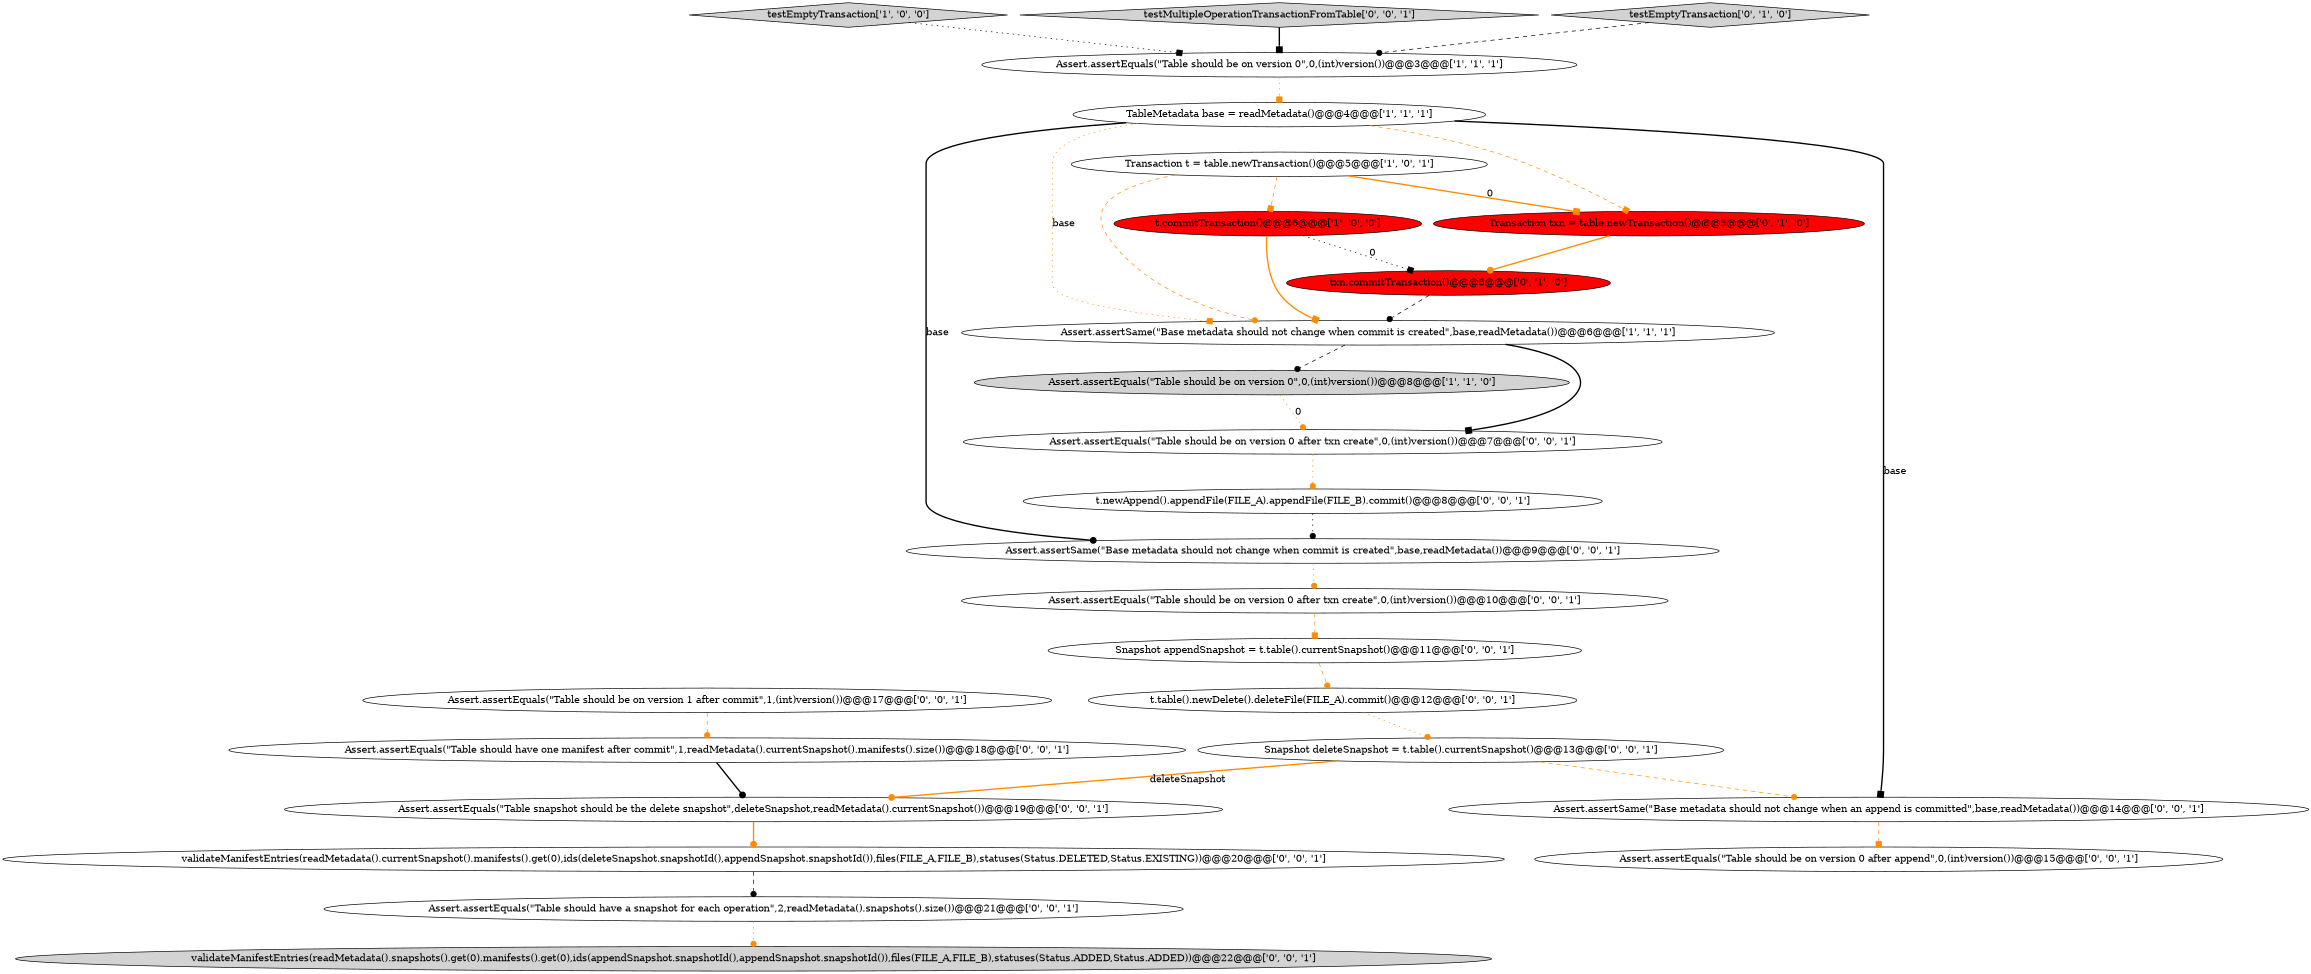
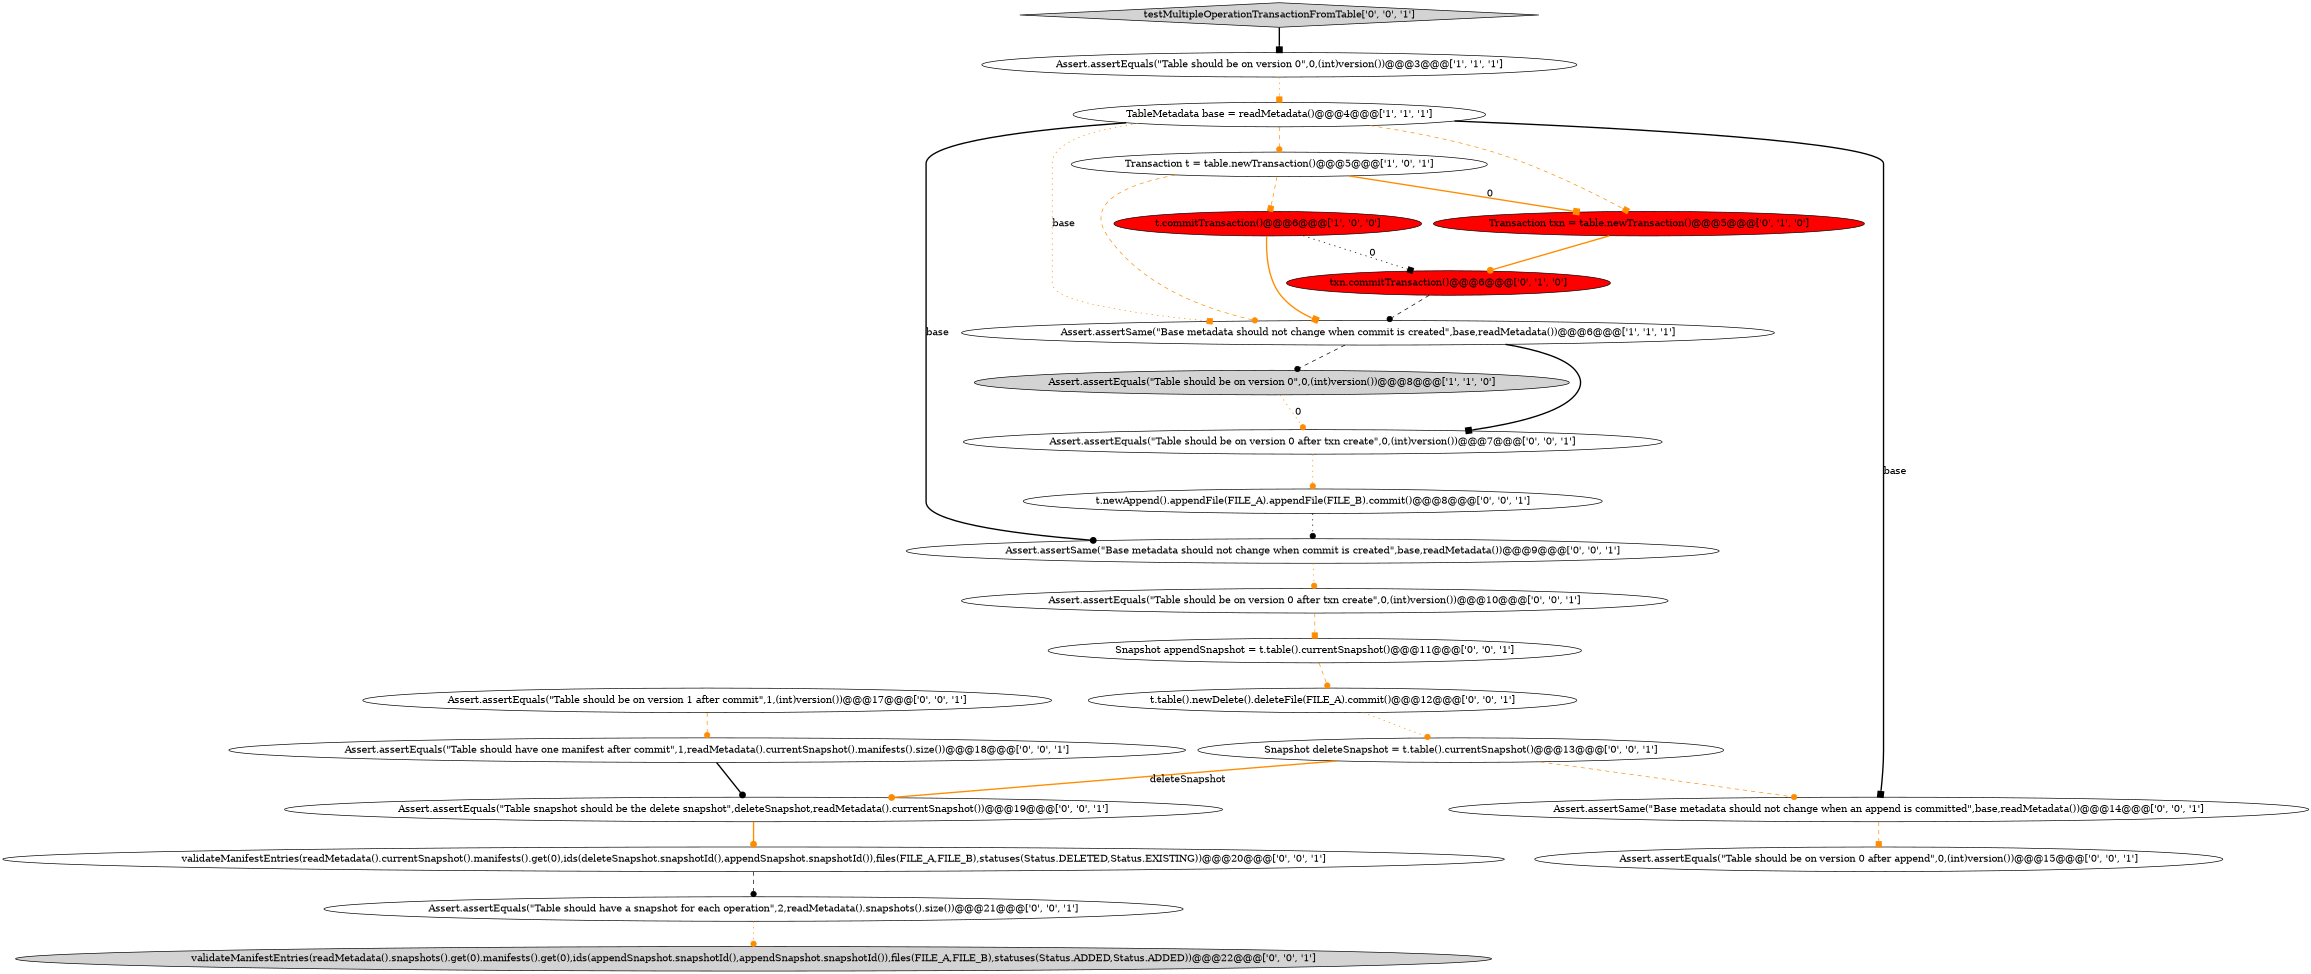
(848, 15) -> none
(1710, 15) -> none
none -> (1279, 137)
